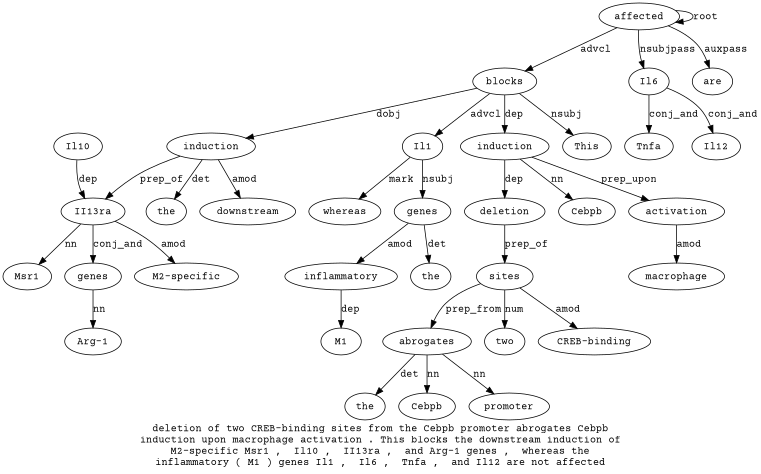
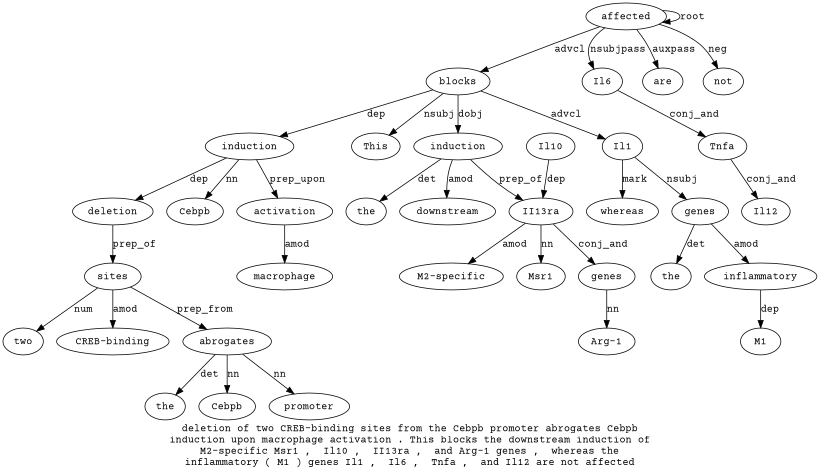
none -> (723, 81)
(693, 102) -> (742, 176)
